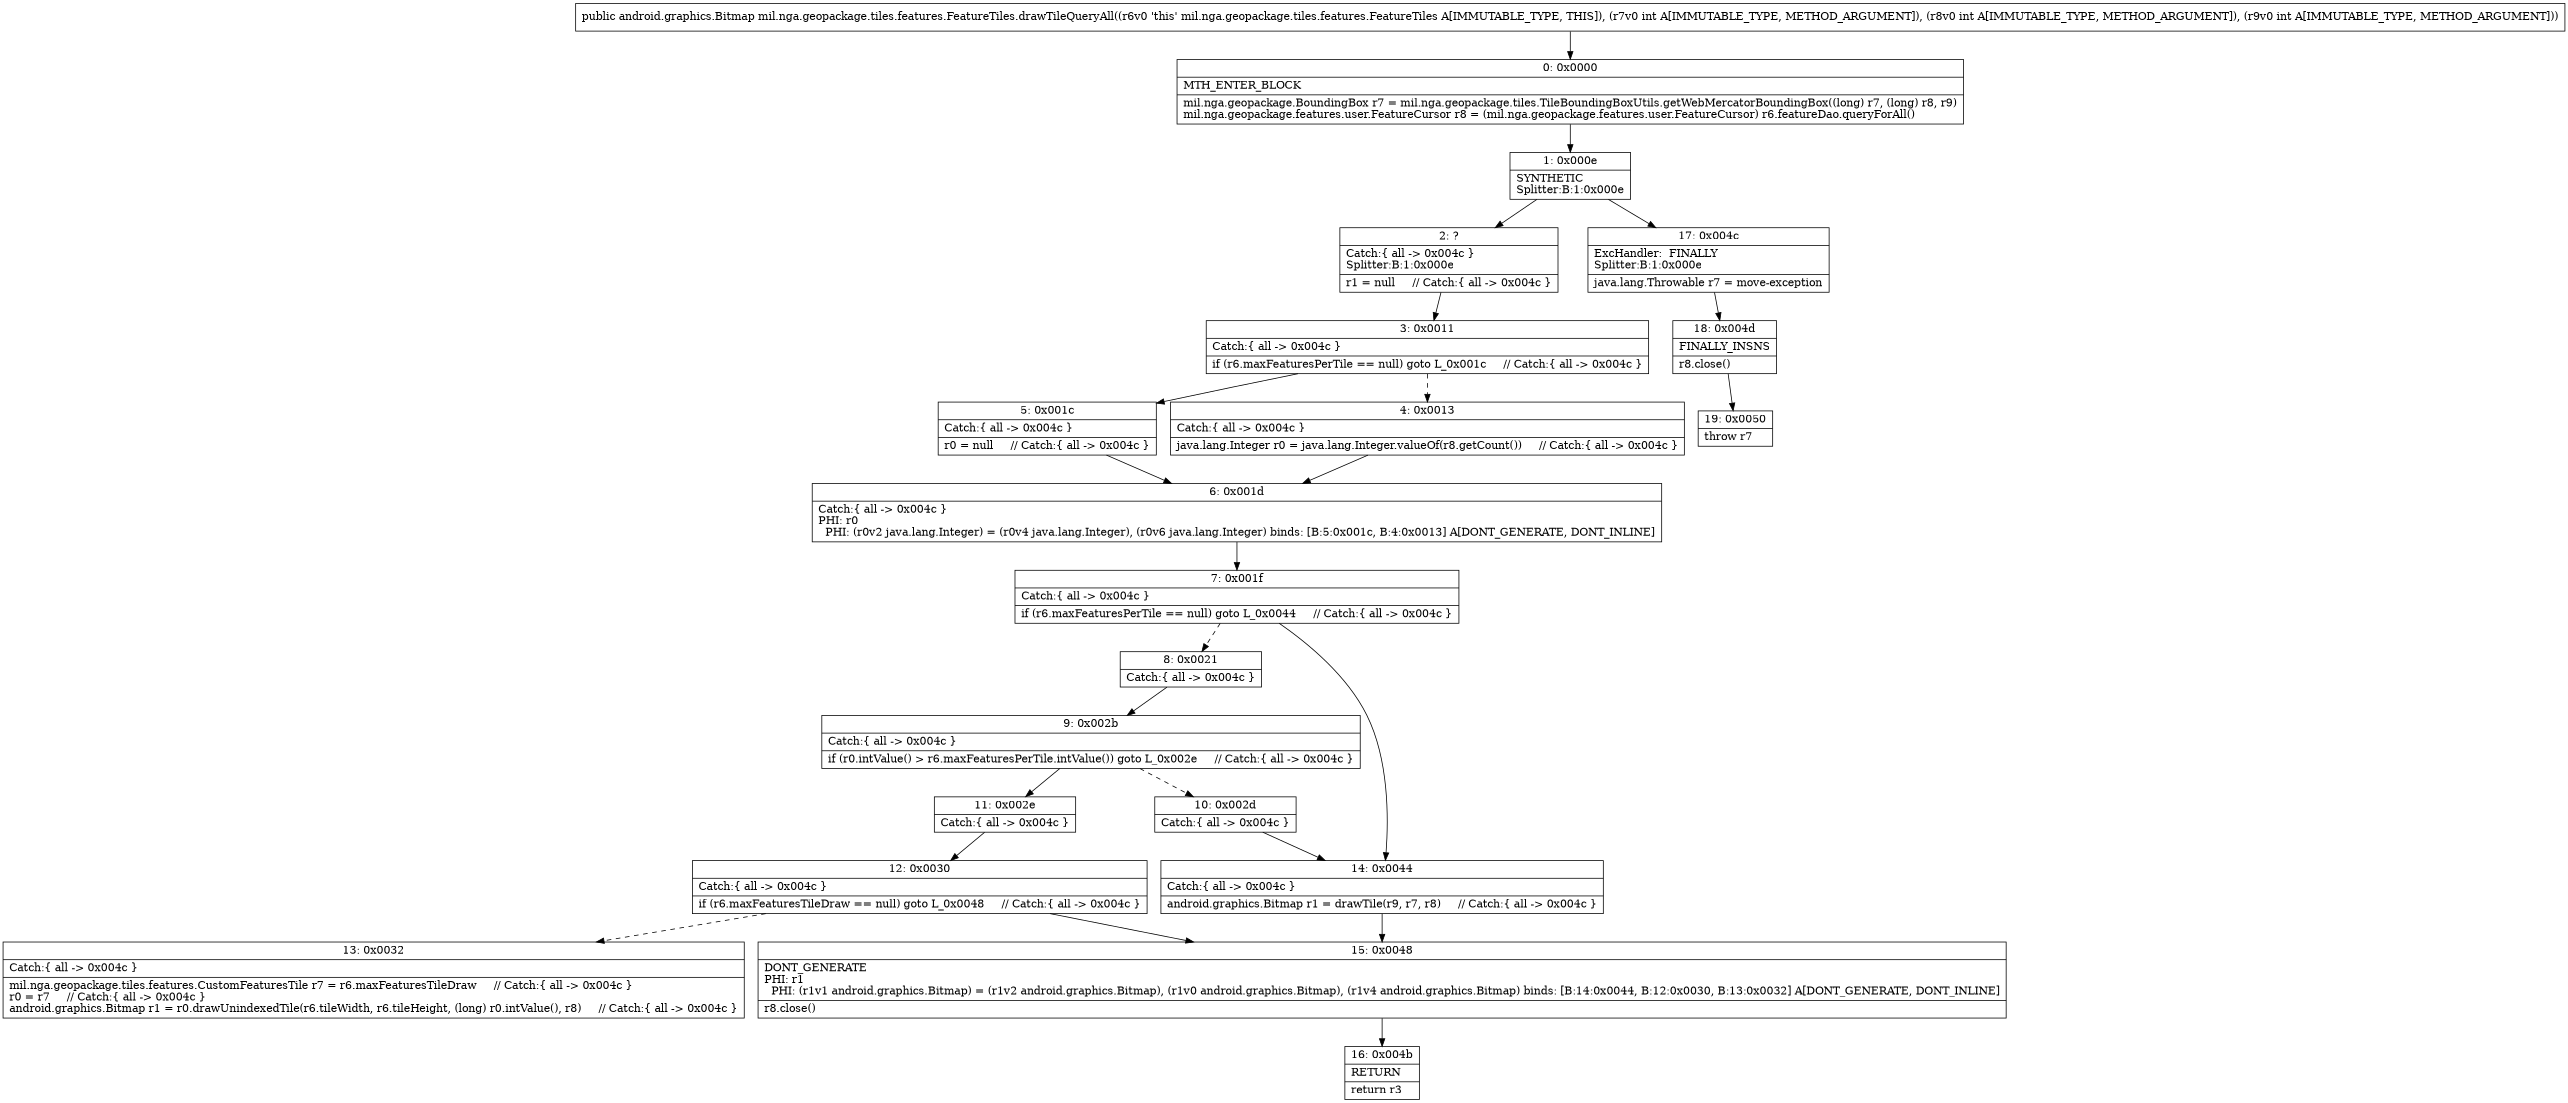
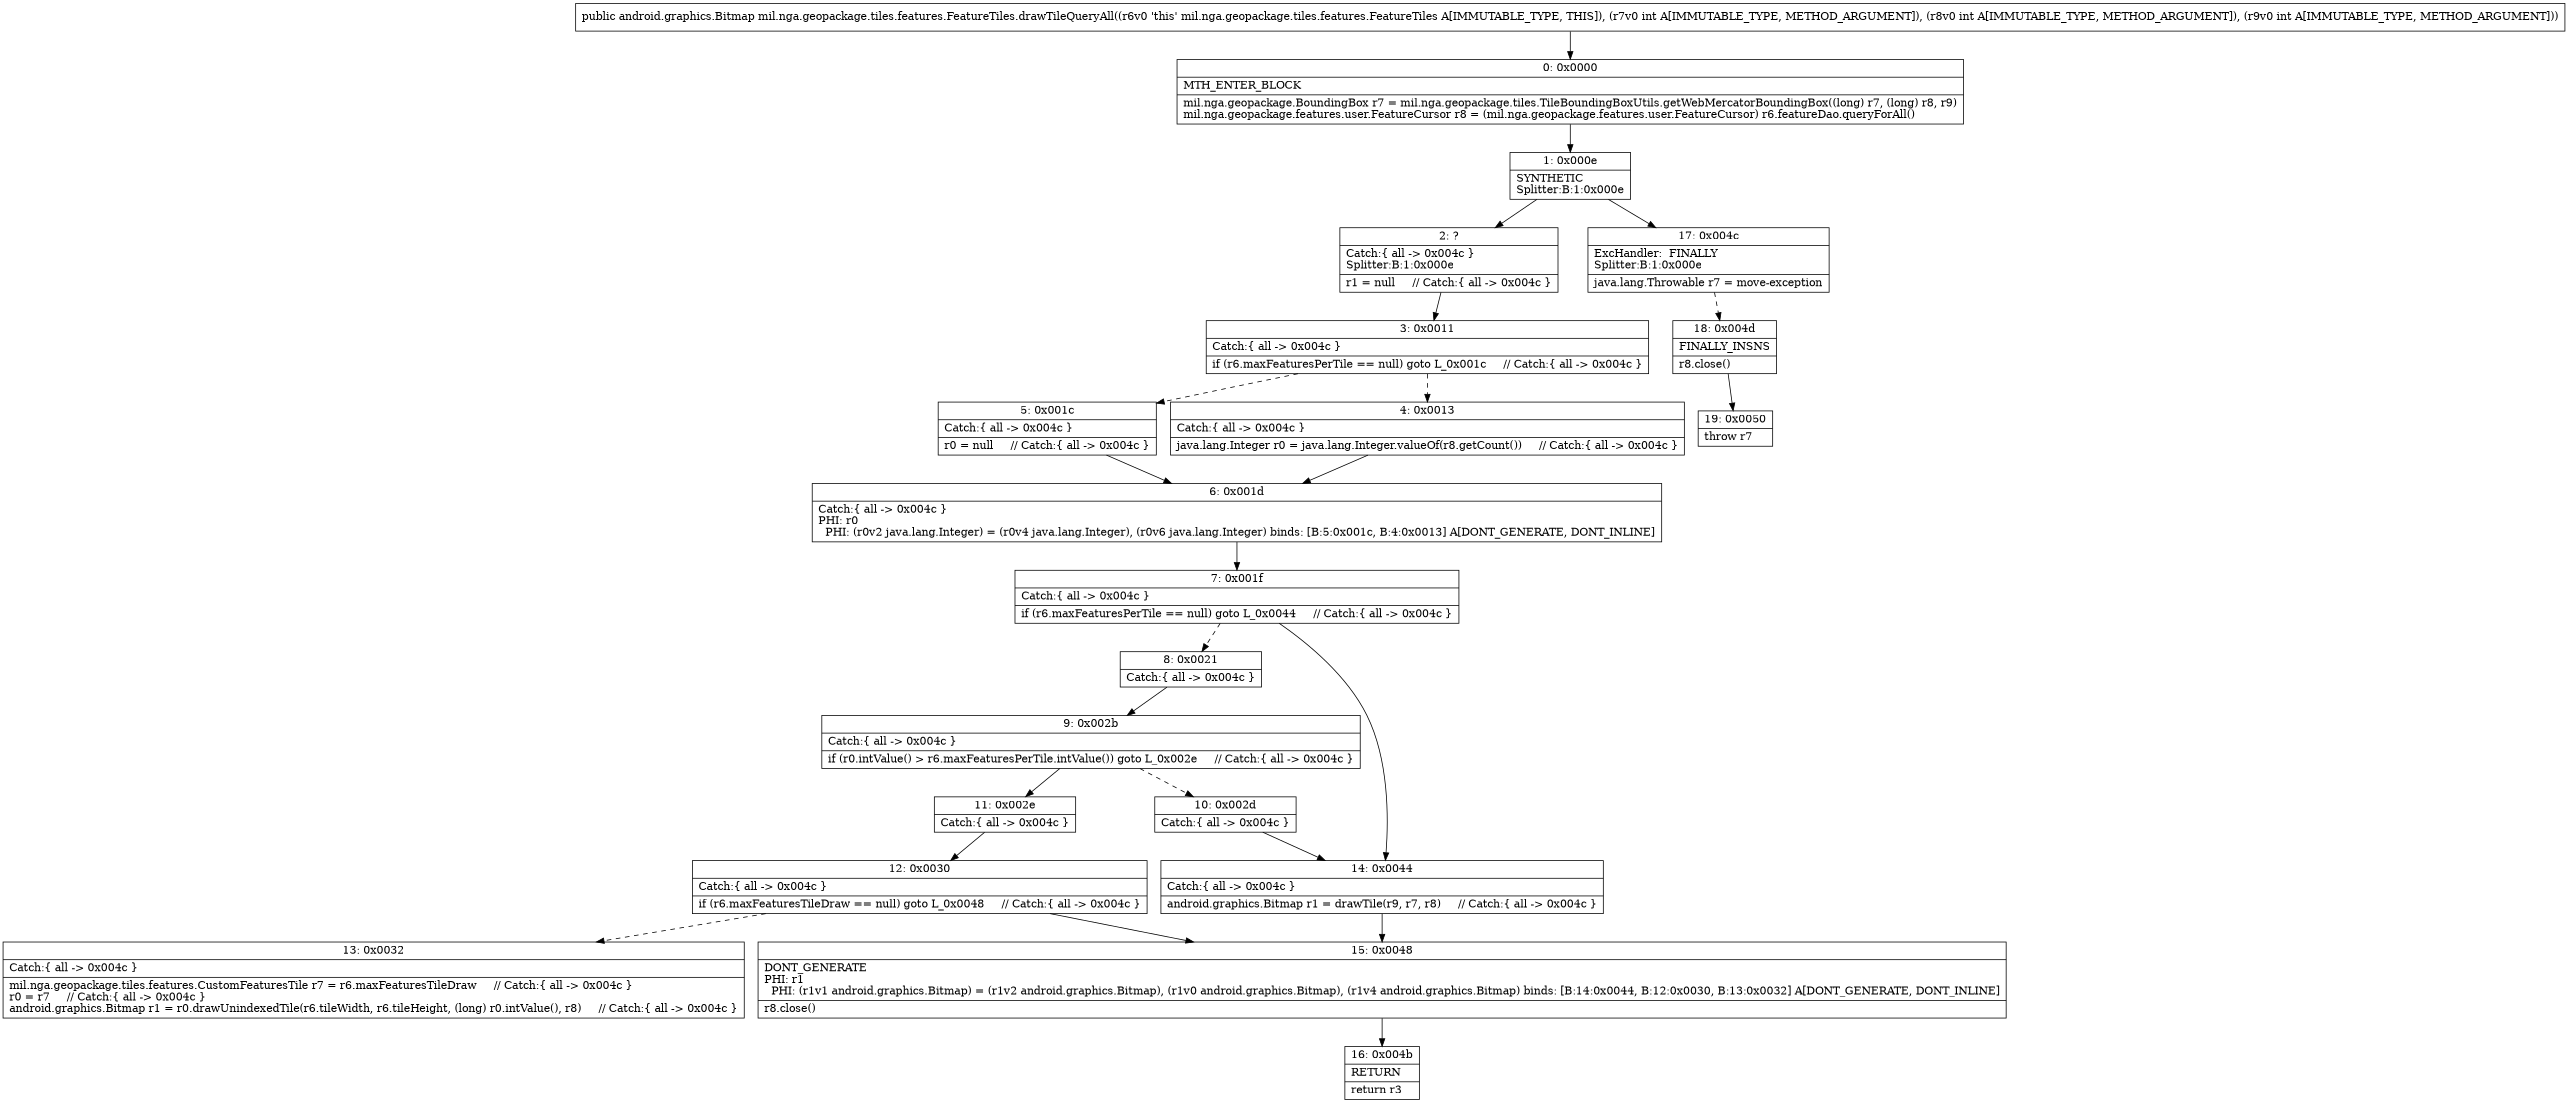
(1716, 303) -> (1716, 303)
(1231, 387) -> (1231, 387)
